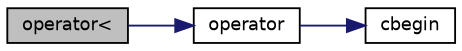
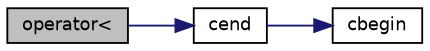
(247, 26) -> (230, 26)
